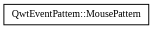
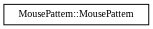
(76, 15) -> (76, 15)
